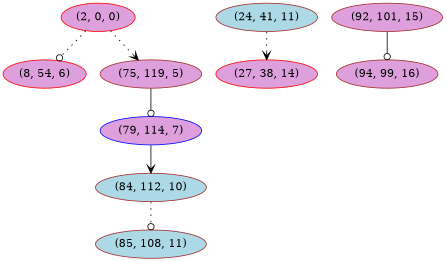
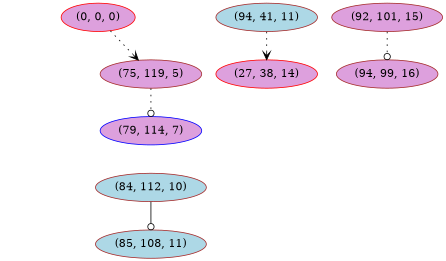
(98, 17) -> (98, 17)
(267, 17) -> (267, 17)
(387, 43) -> (387, 43)
(45, 74) -> none
(151, 99) -> (151, 99)
(151, 155) -> none
(151, 213) -> (151, 213)
